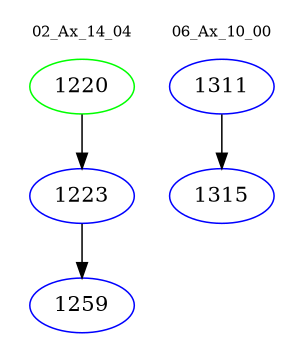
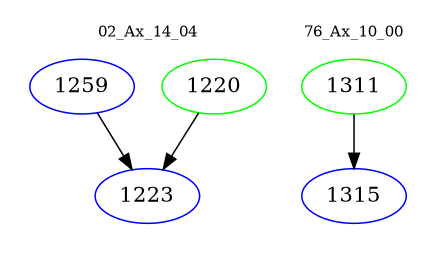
(222, 33) -> (354, 33)
(222, 87) -> (354, 87)
(82, 243) -> (110, 134)
